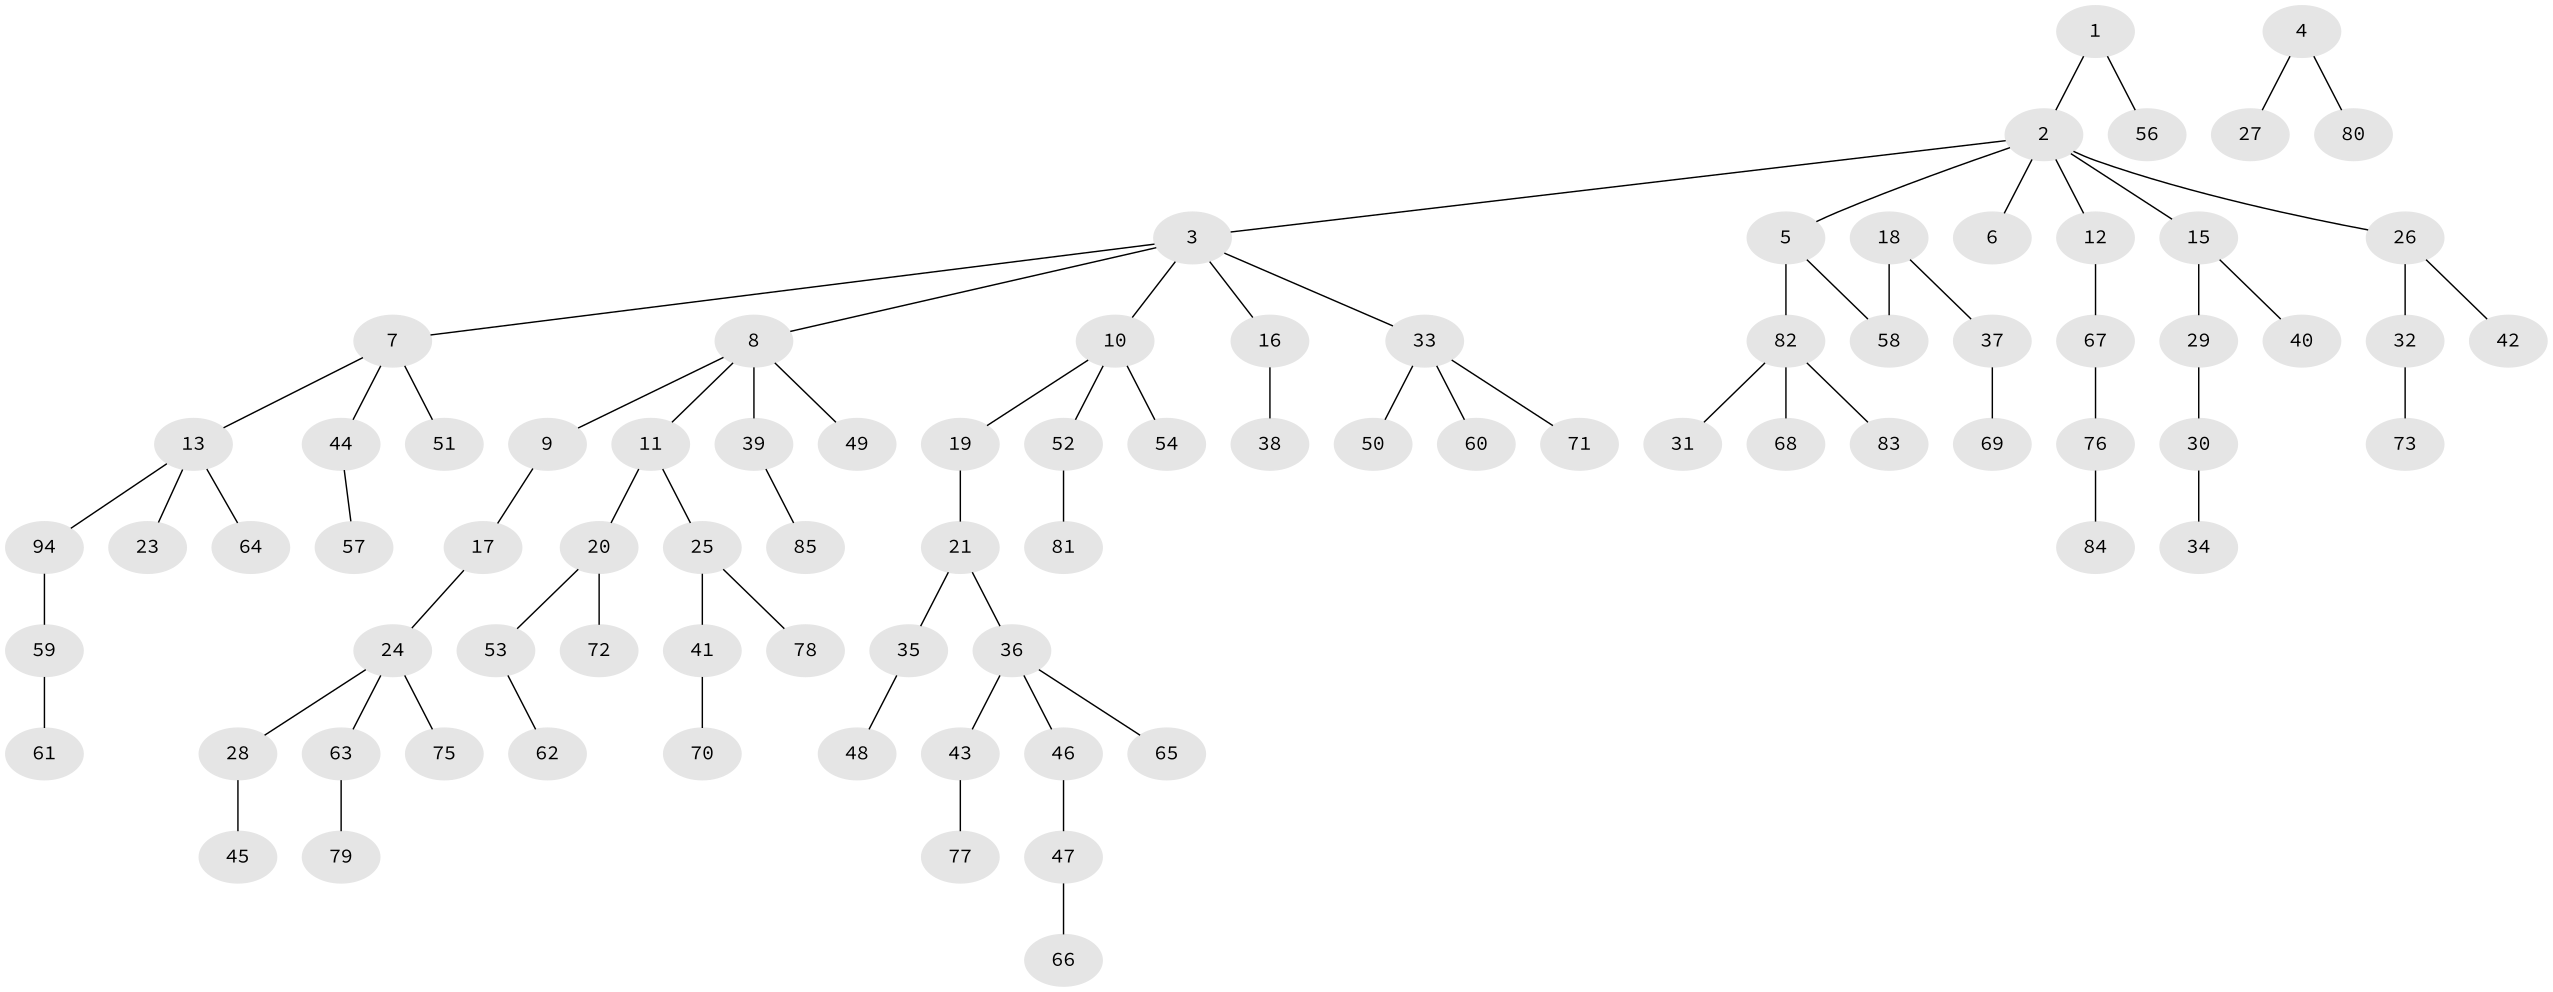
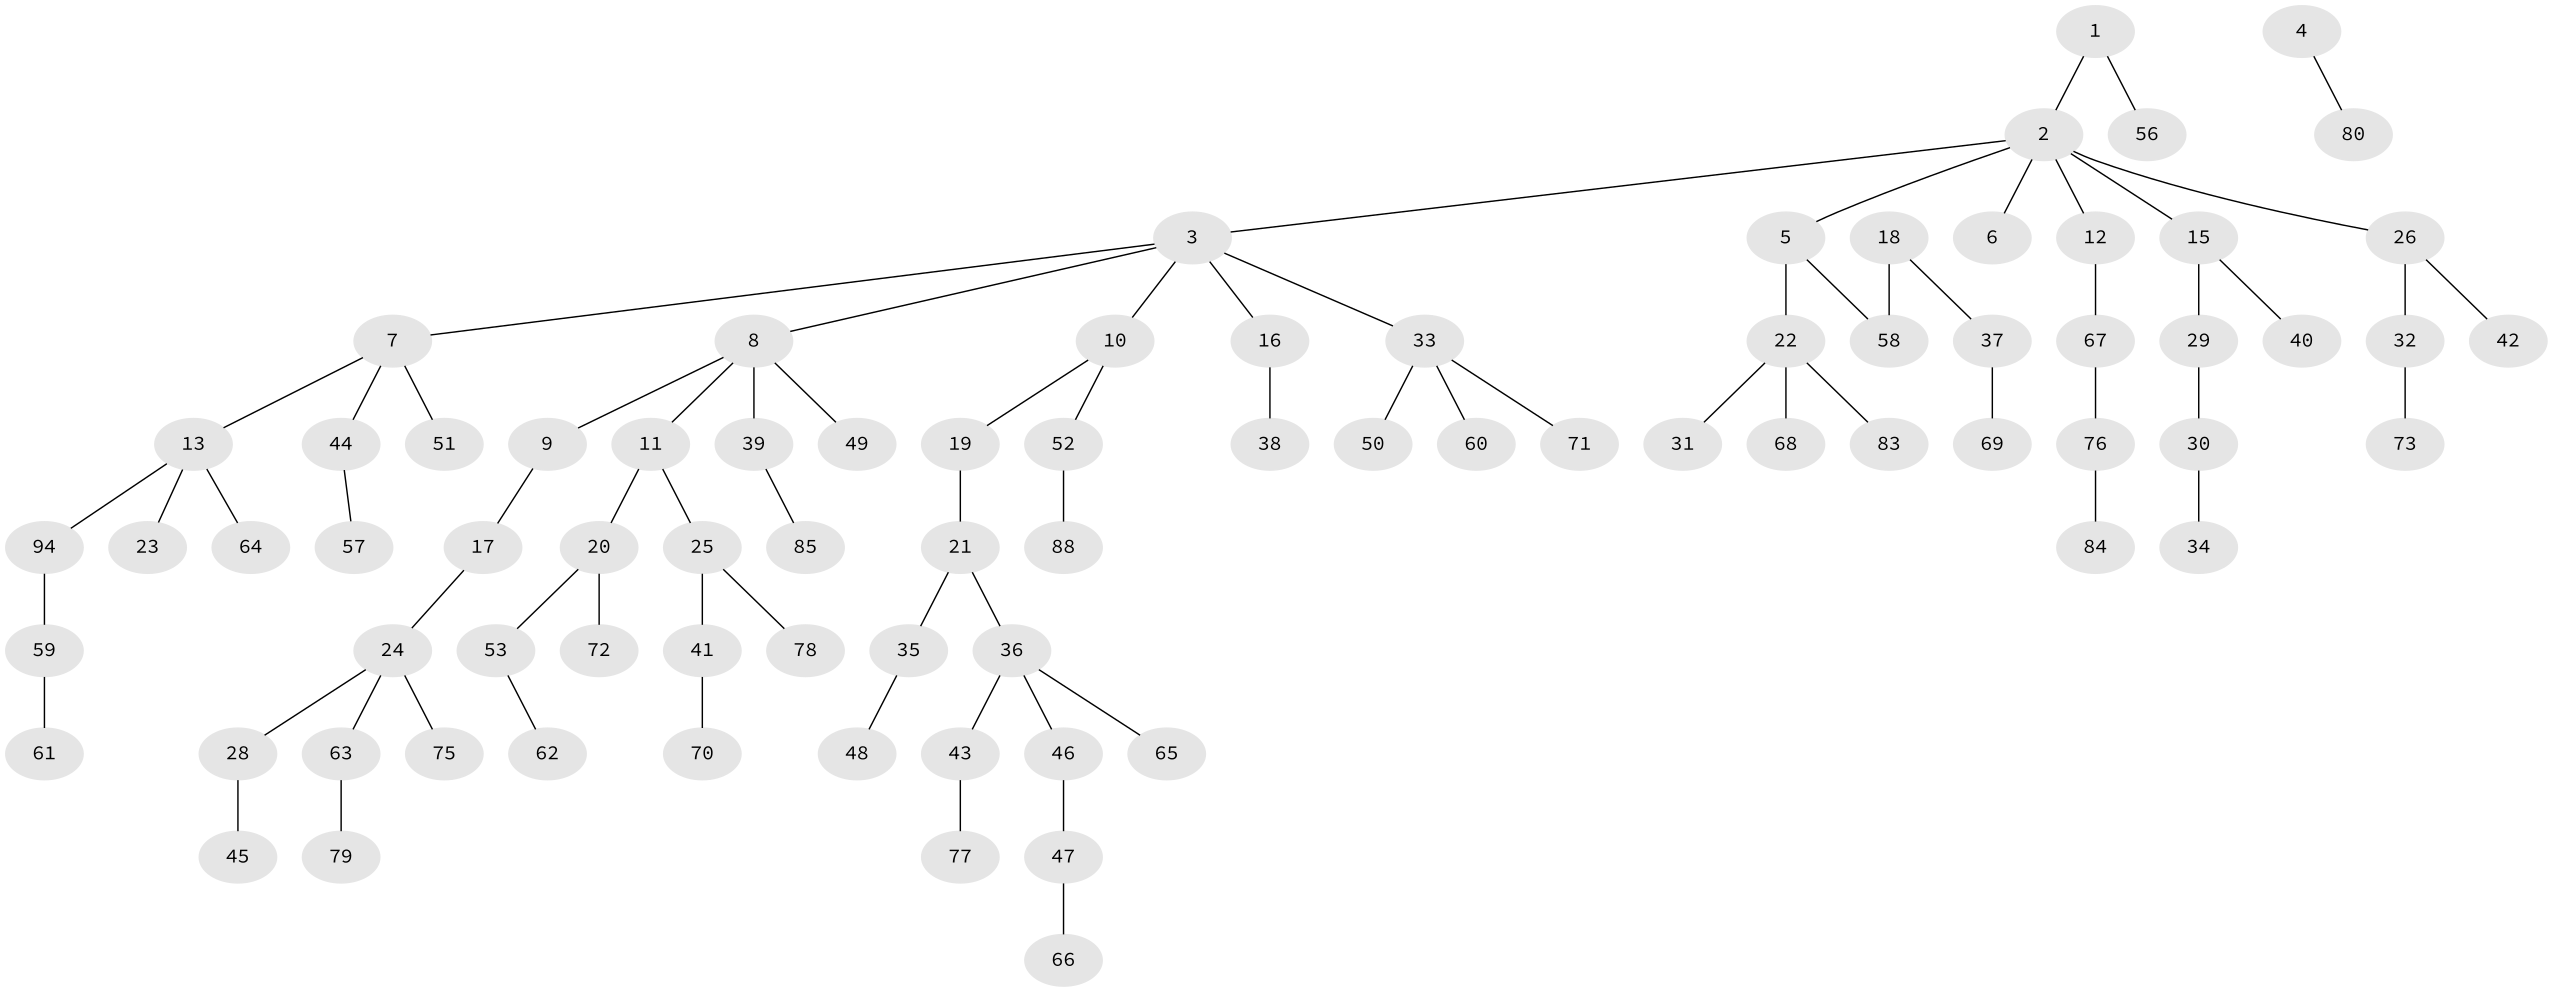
(2250, 135) -> none
(1786, 341) -> (1786, 341)
(1167, 444) -> none
(1064, 548) -> (1064, 548)
